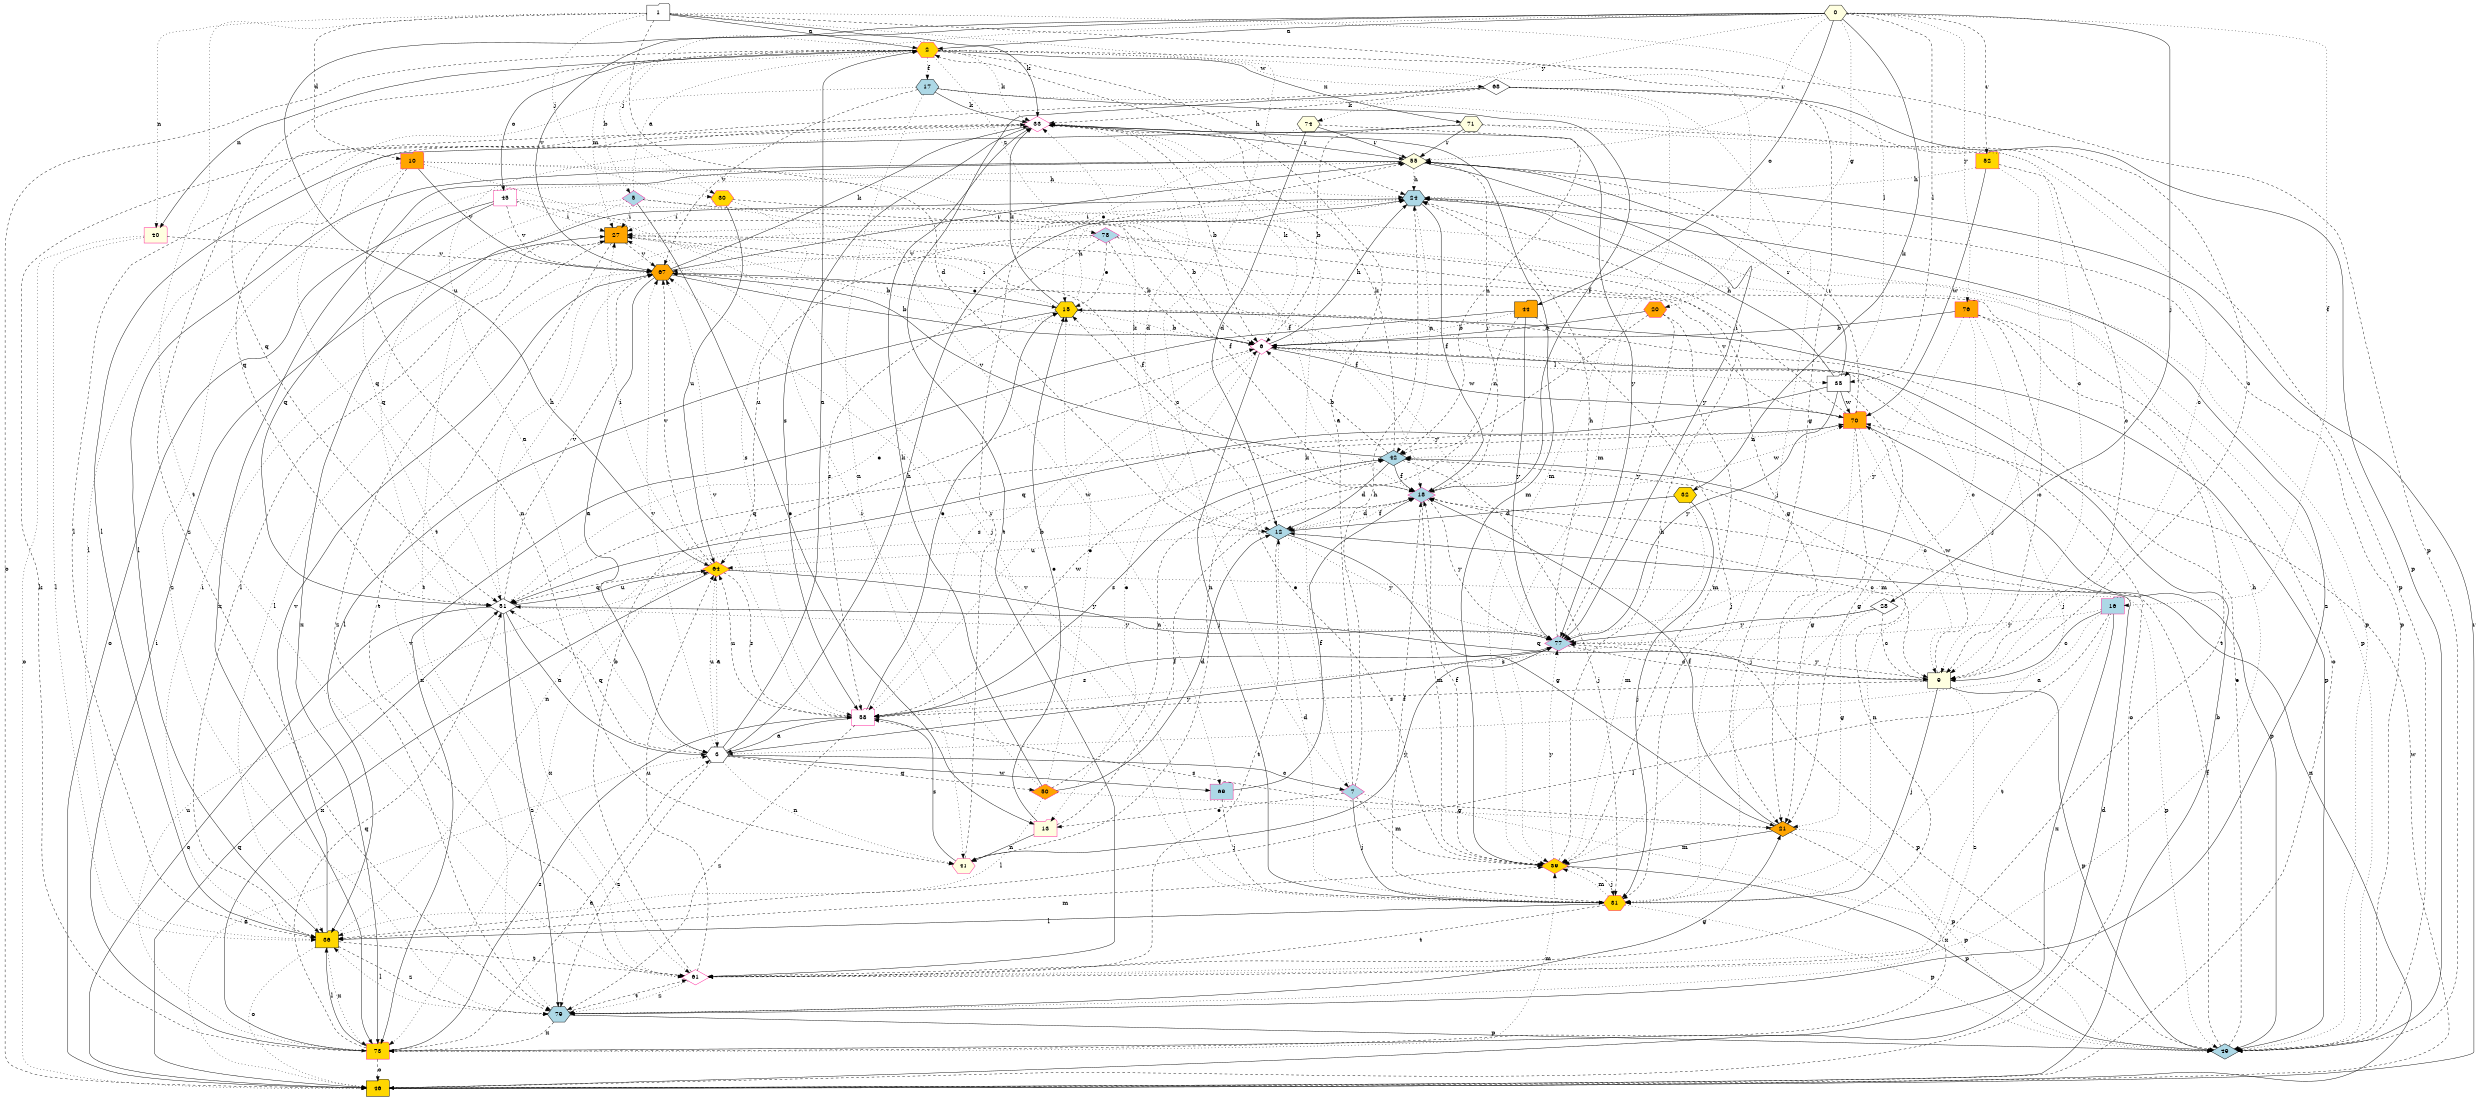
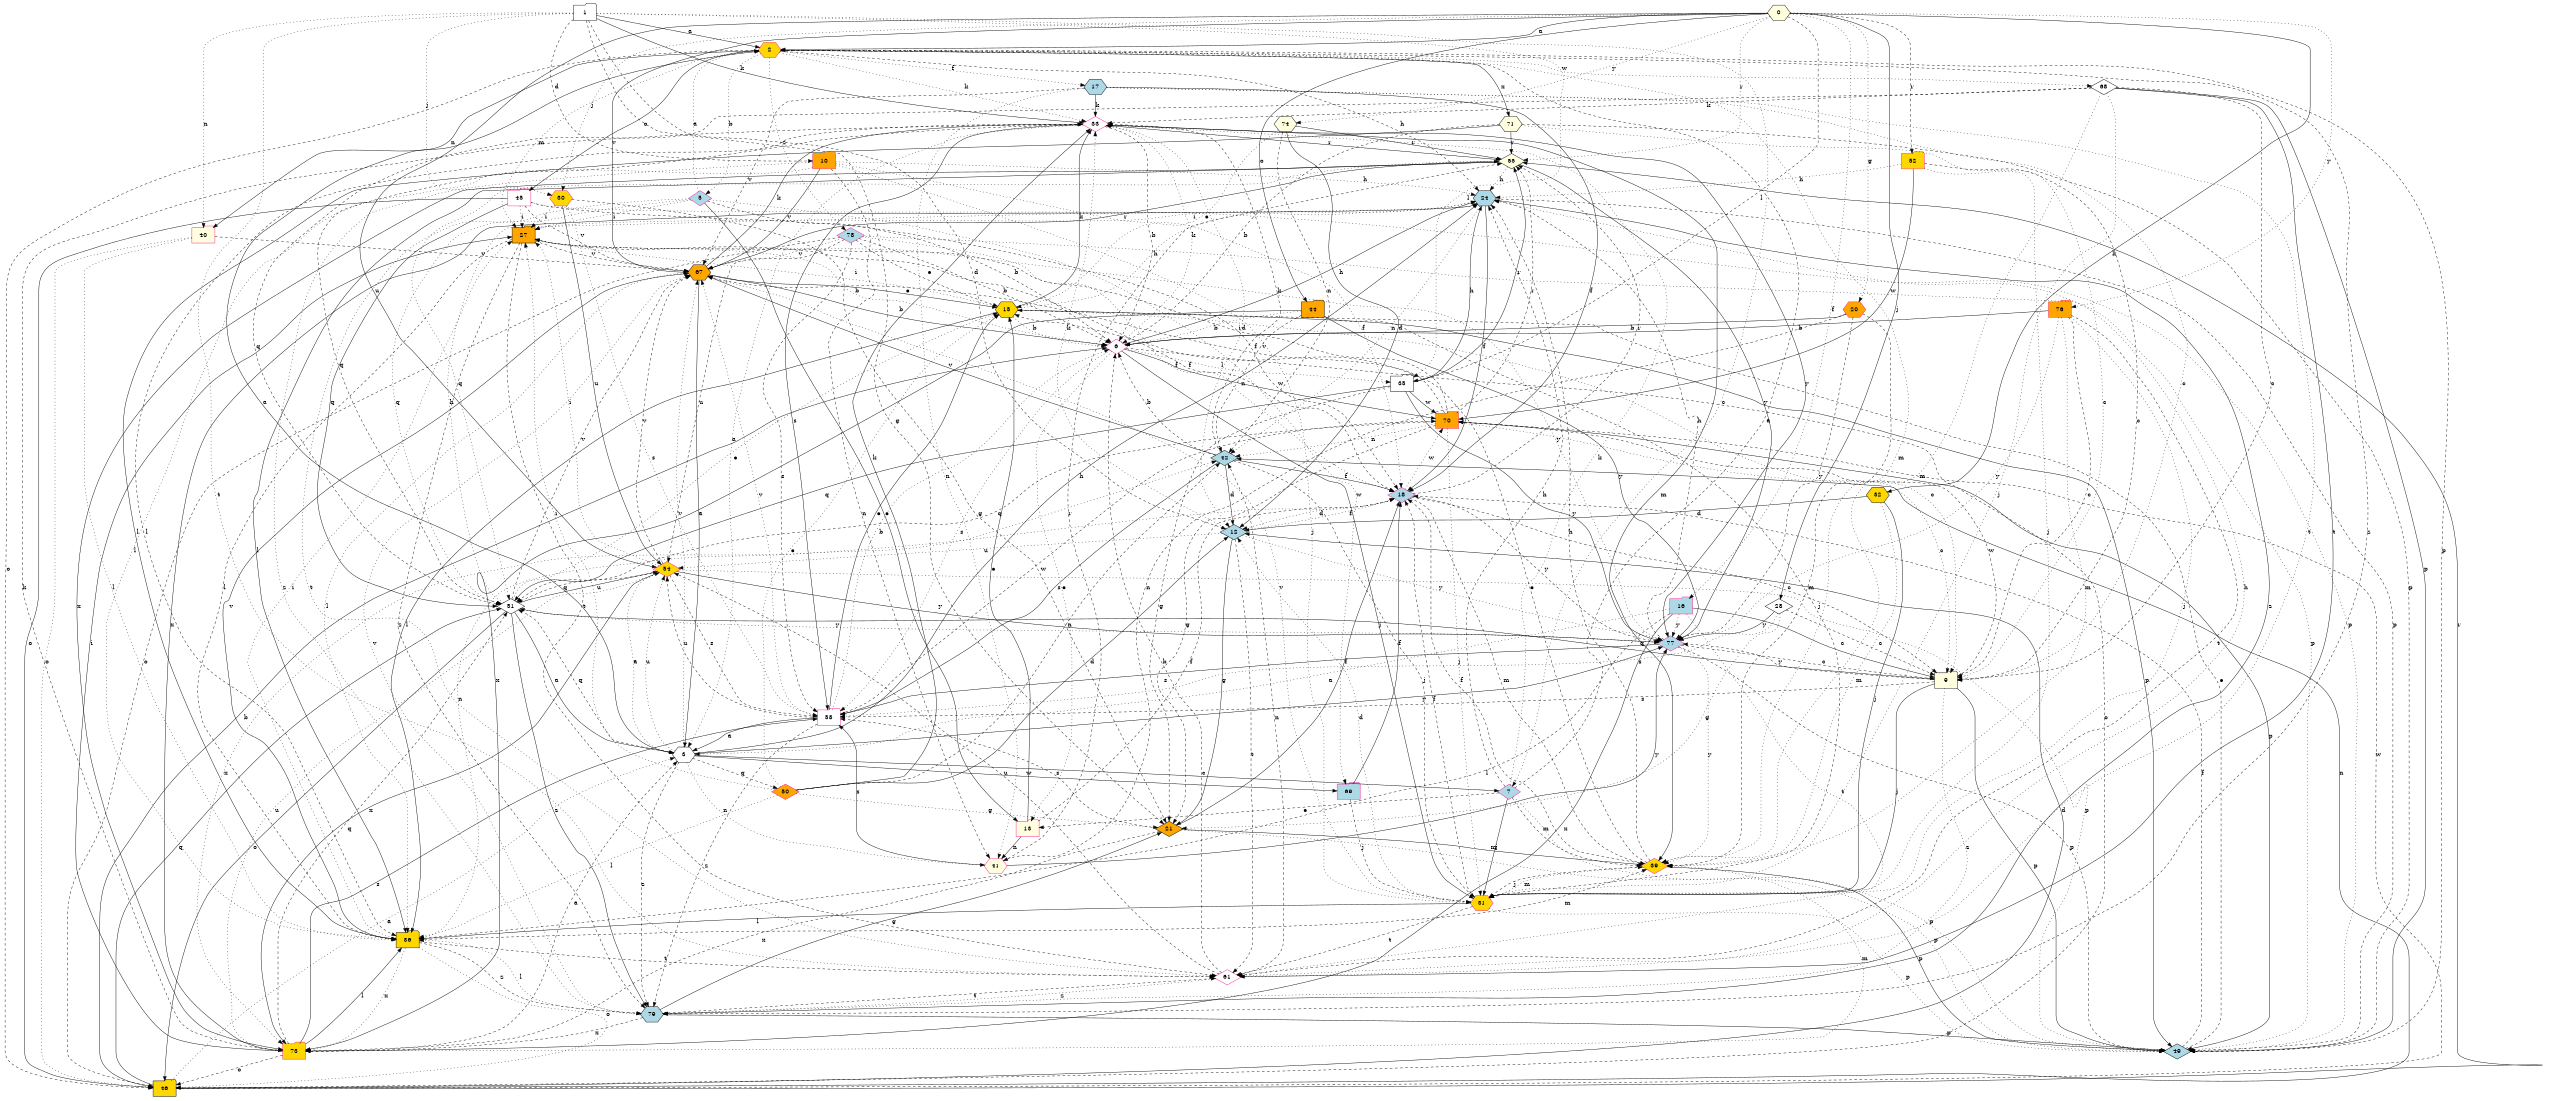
(716, 569) -> (667, 569)
(1549, 757) -> (1708, 759)
